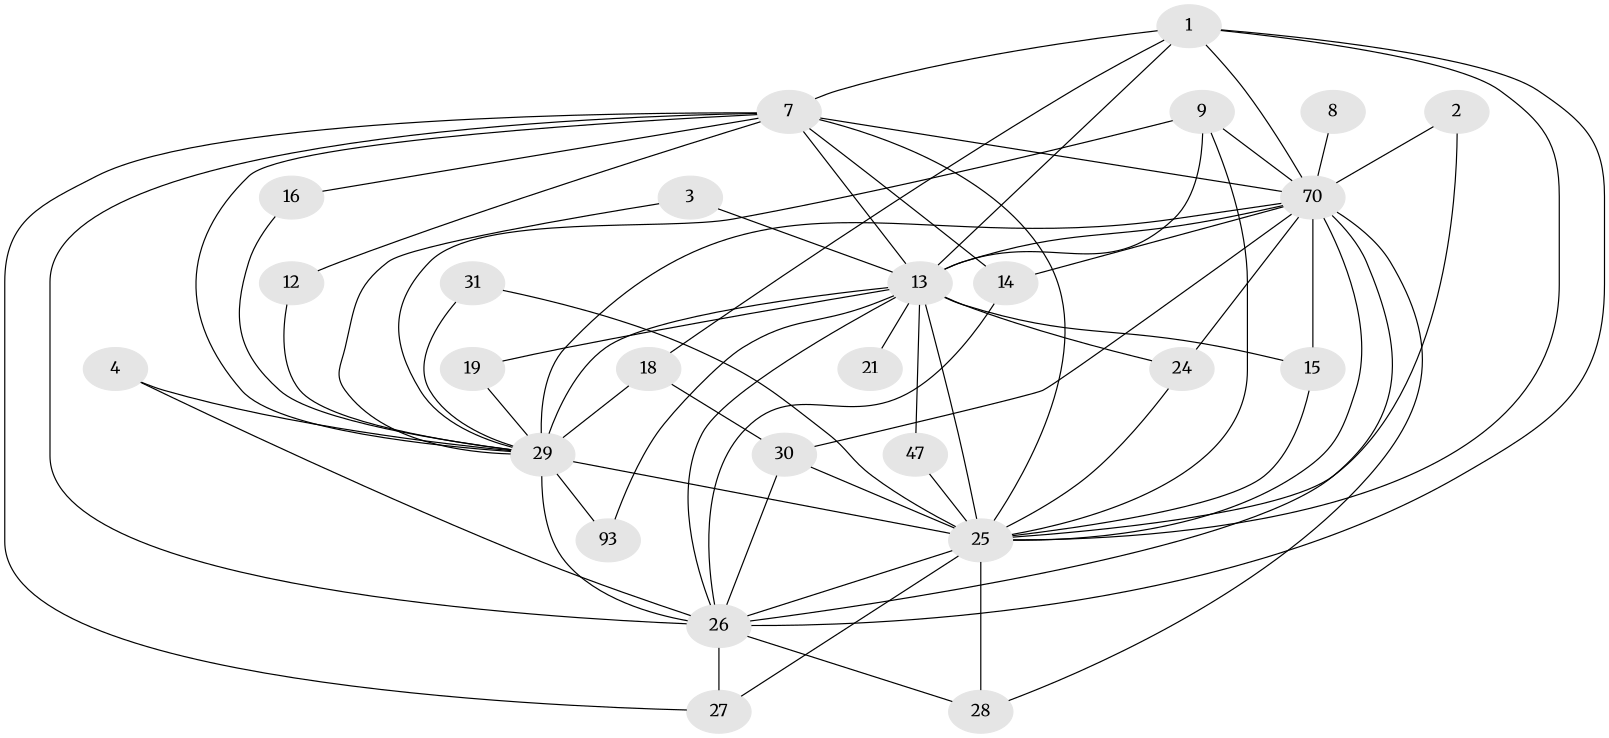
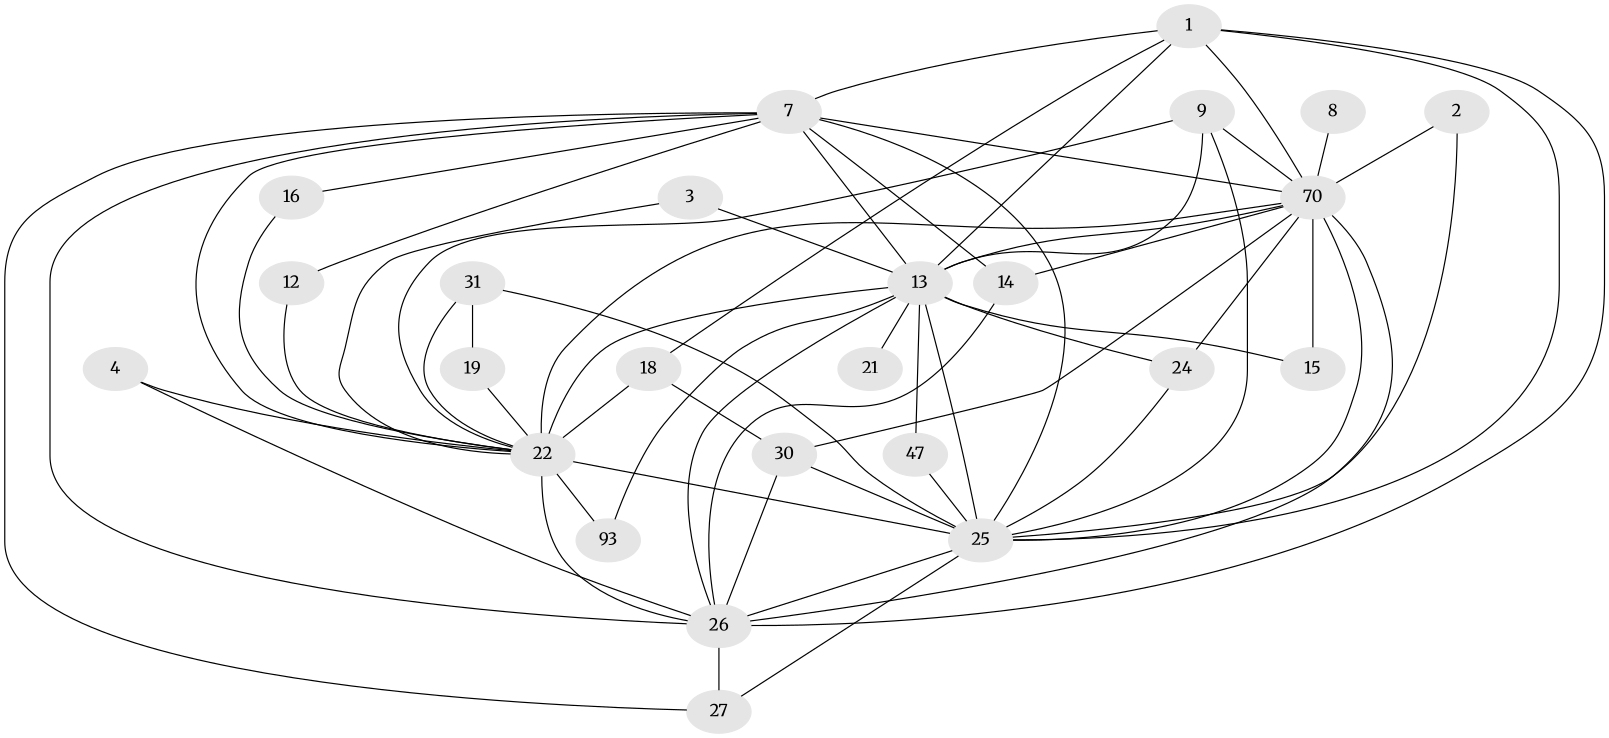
(744, 315) -> (473, 326)
(543, 455) -> (543, 455)
(1189, 505) -> none
(981, 712) -> none
